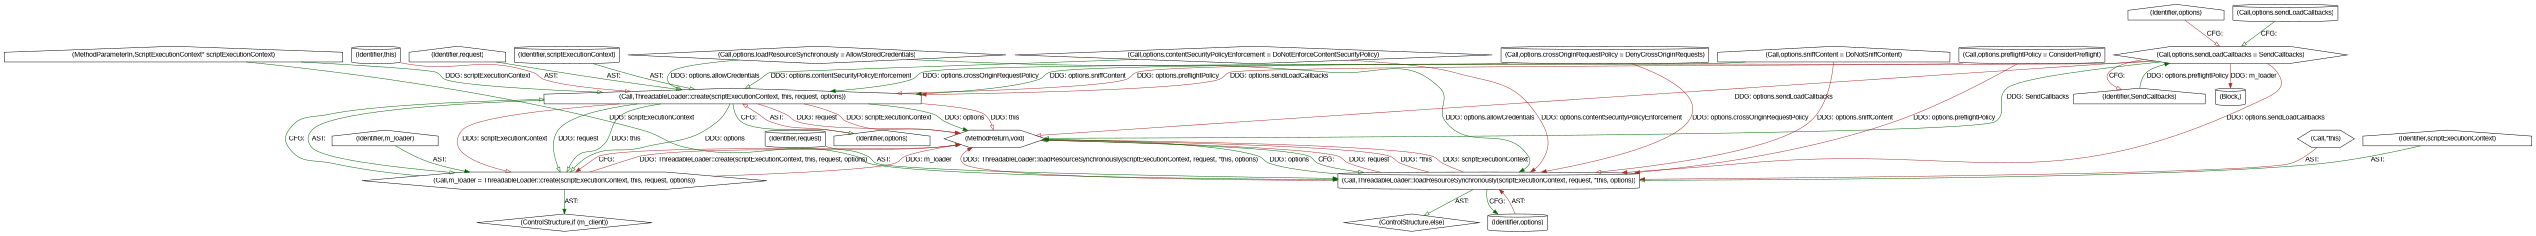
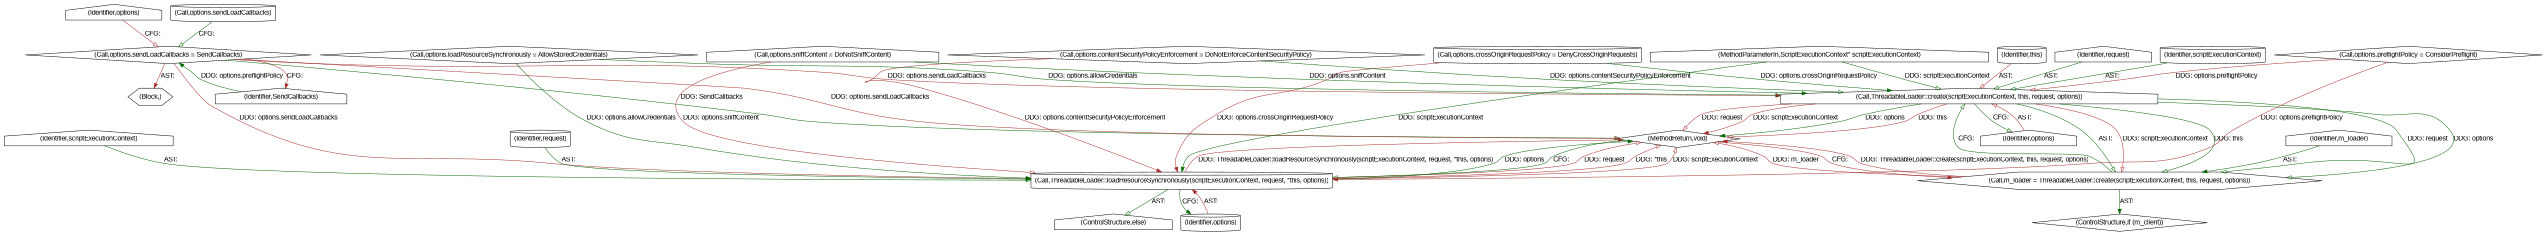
(2032, 55) -> (2408, 55)
(2230, 55) -> (168, 55)
(2110, 71) -> (280, 68)
(2254, 76) -> (169, 76)
(2230, 97) -> (150, 97)
(995, 139) -> (1678, 139)
(2326, 139) -> none
(1412, 223) -> (1113, 223)
